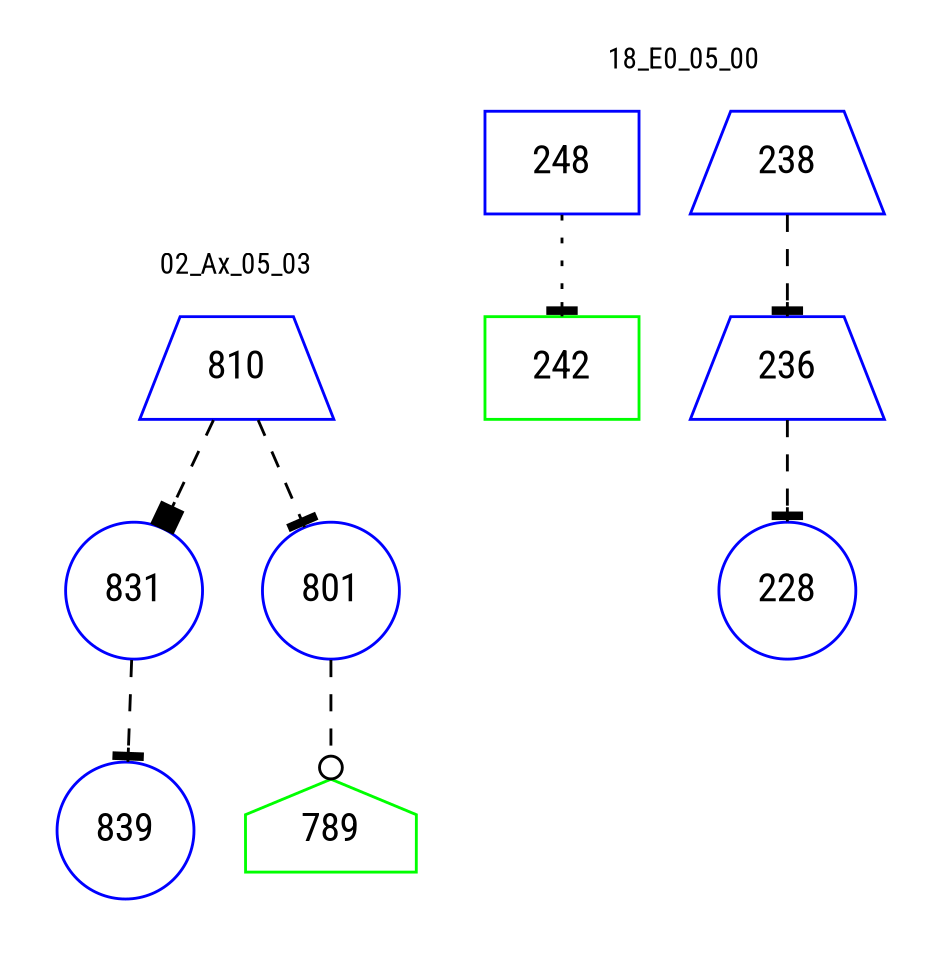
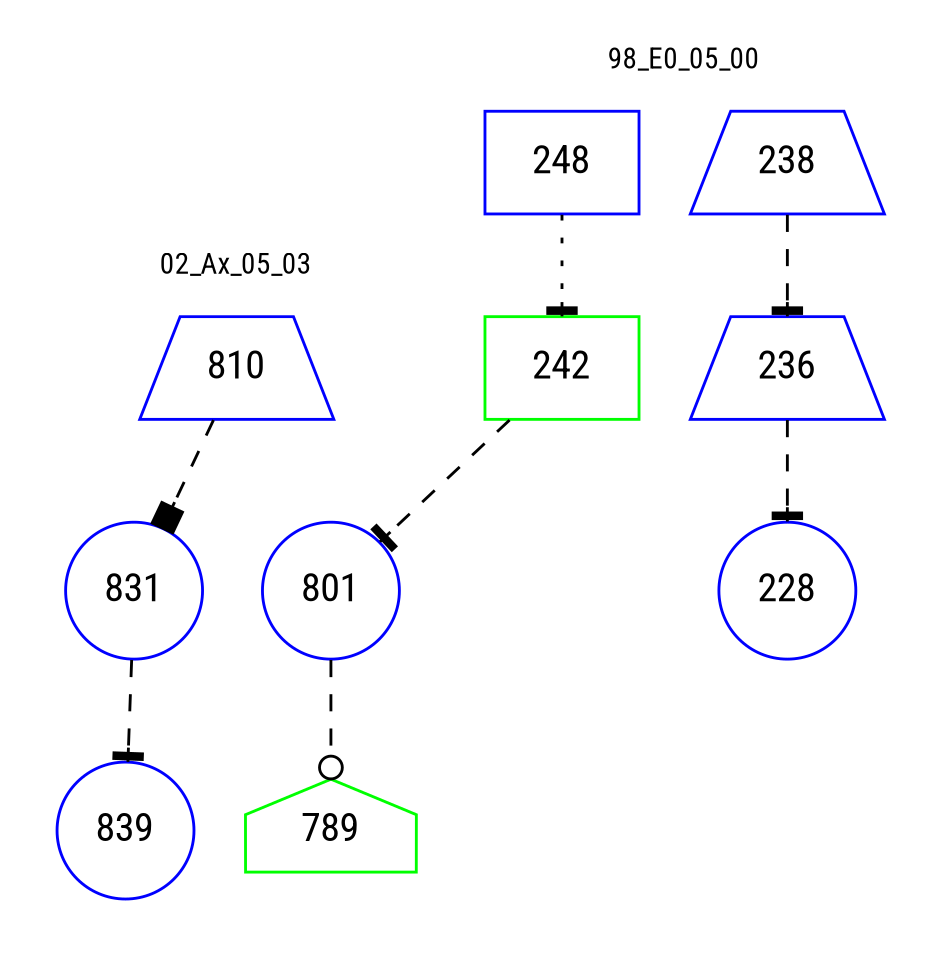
(685, 61) -> (685, 61)
(278, 467) -> (480, 448)
